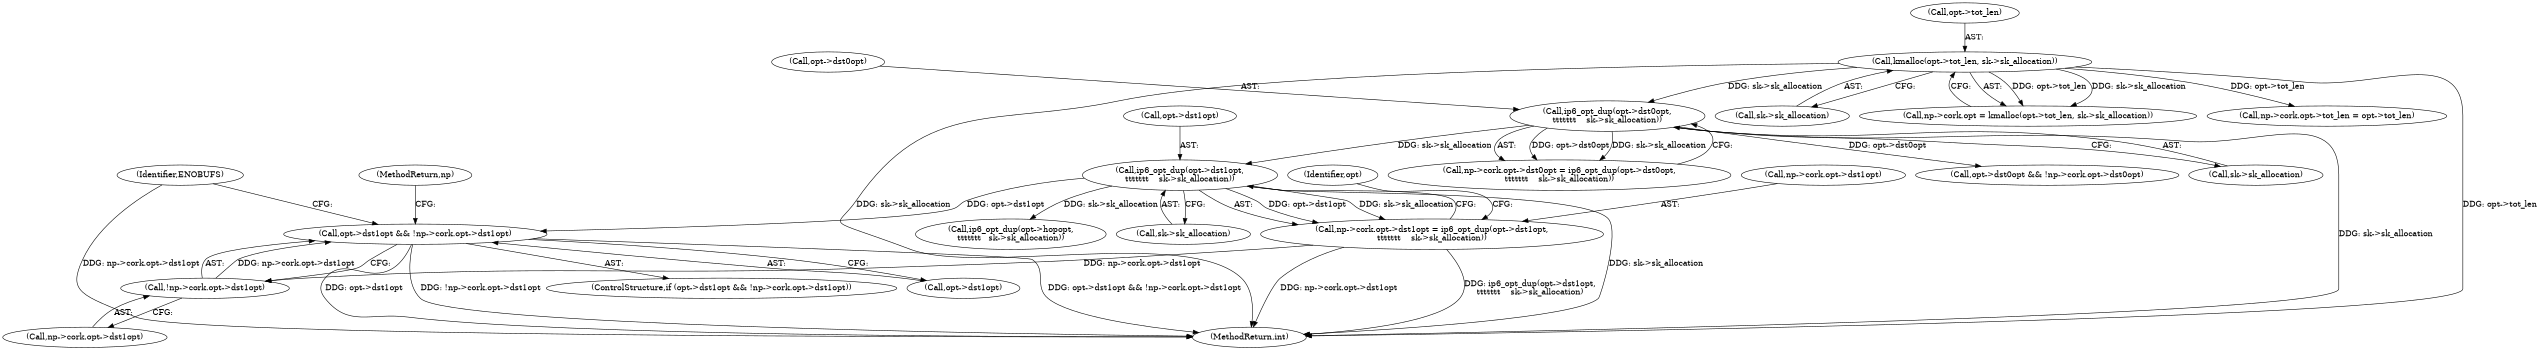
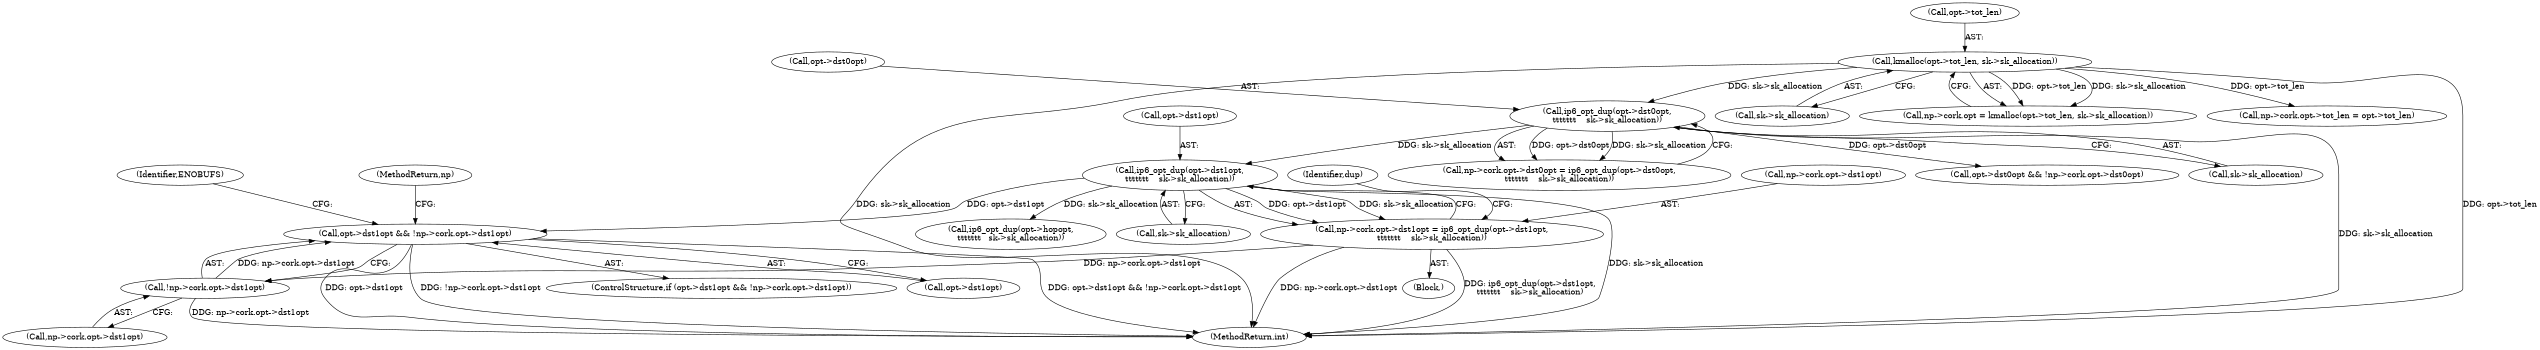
(1333, 175) -> (1333, 175)
none -> (1429, 288)
(559, 334) -> (628, 334)
